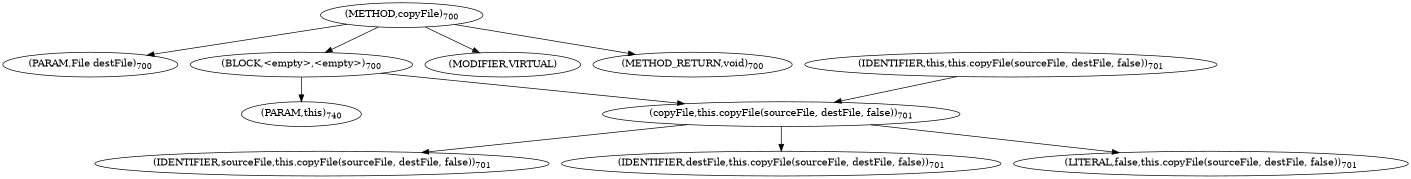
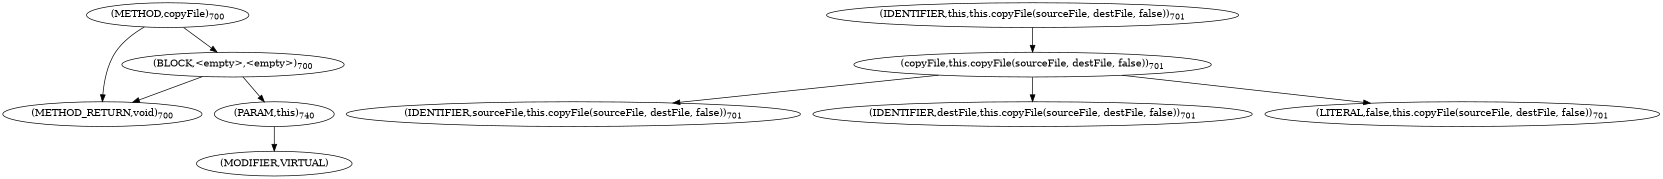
(449, 38) -> (274, 136)
(90, 65) -> none
(529, 88) -> (171, 88)
